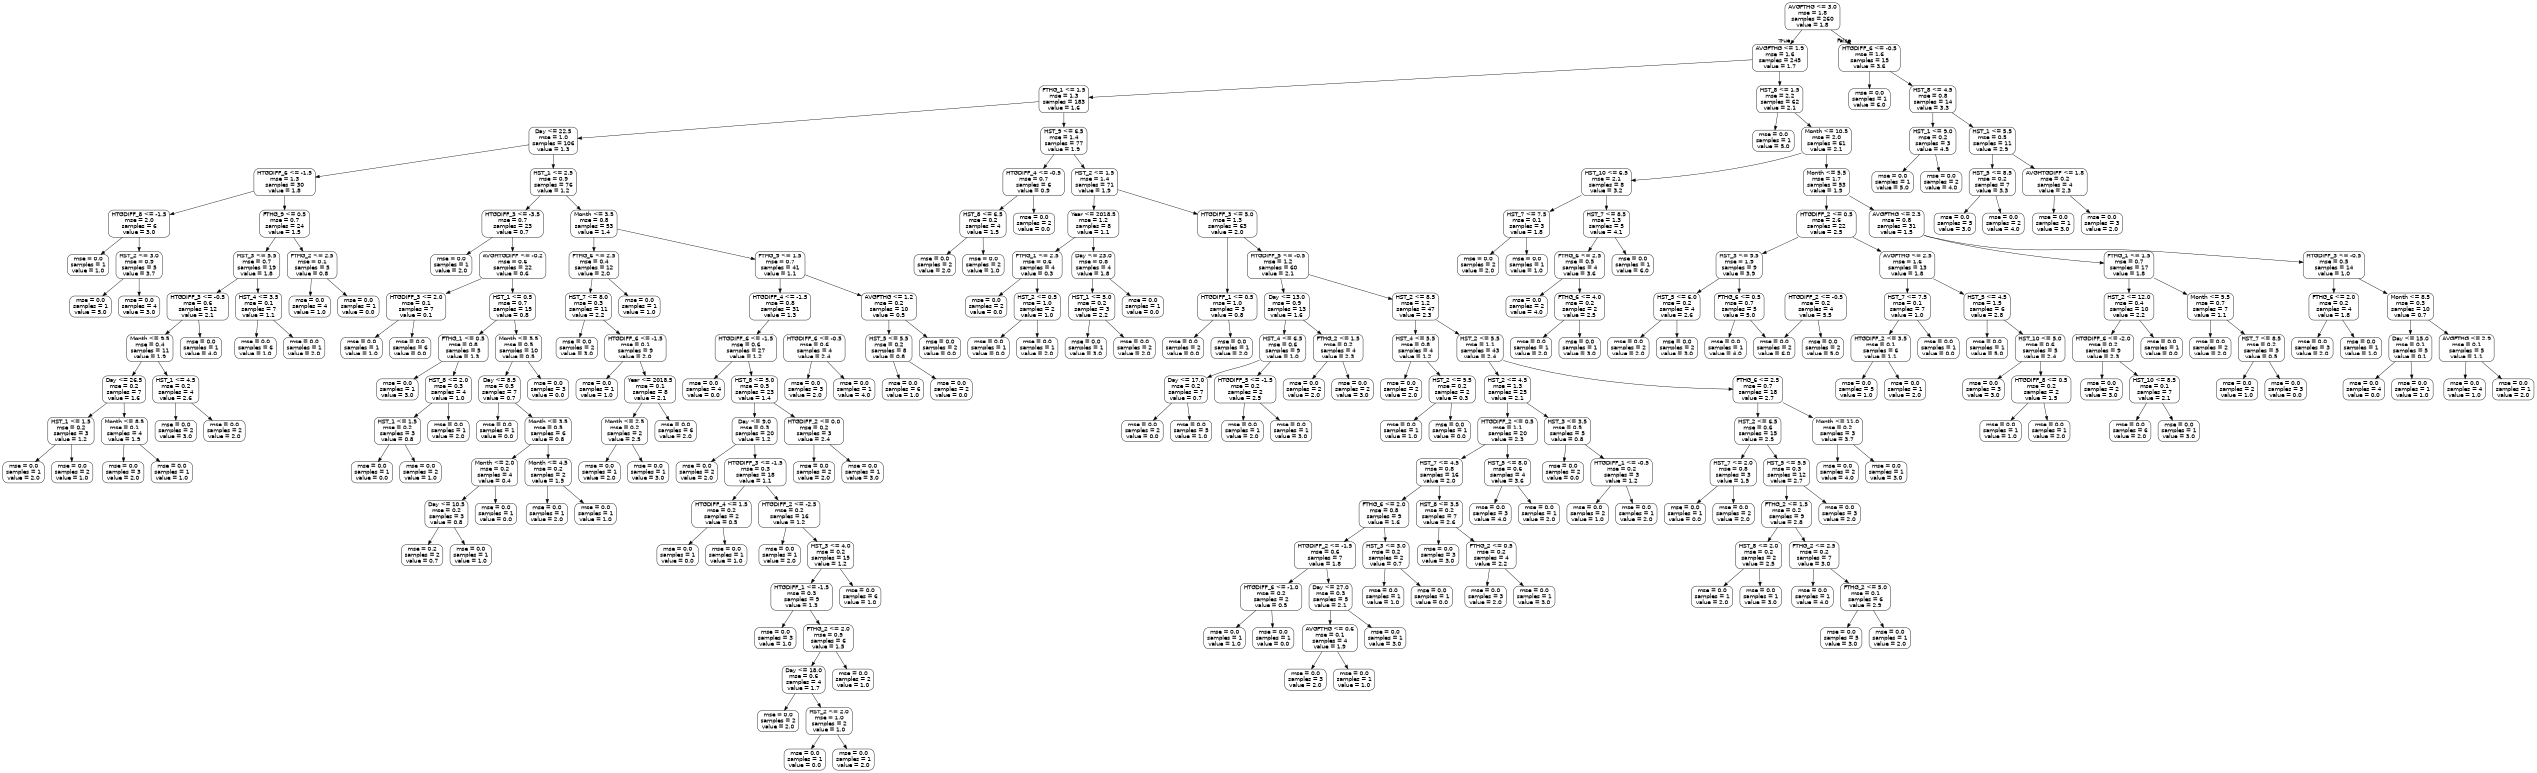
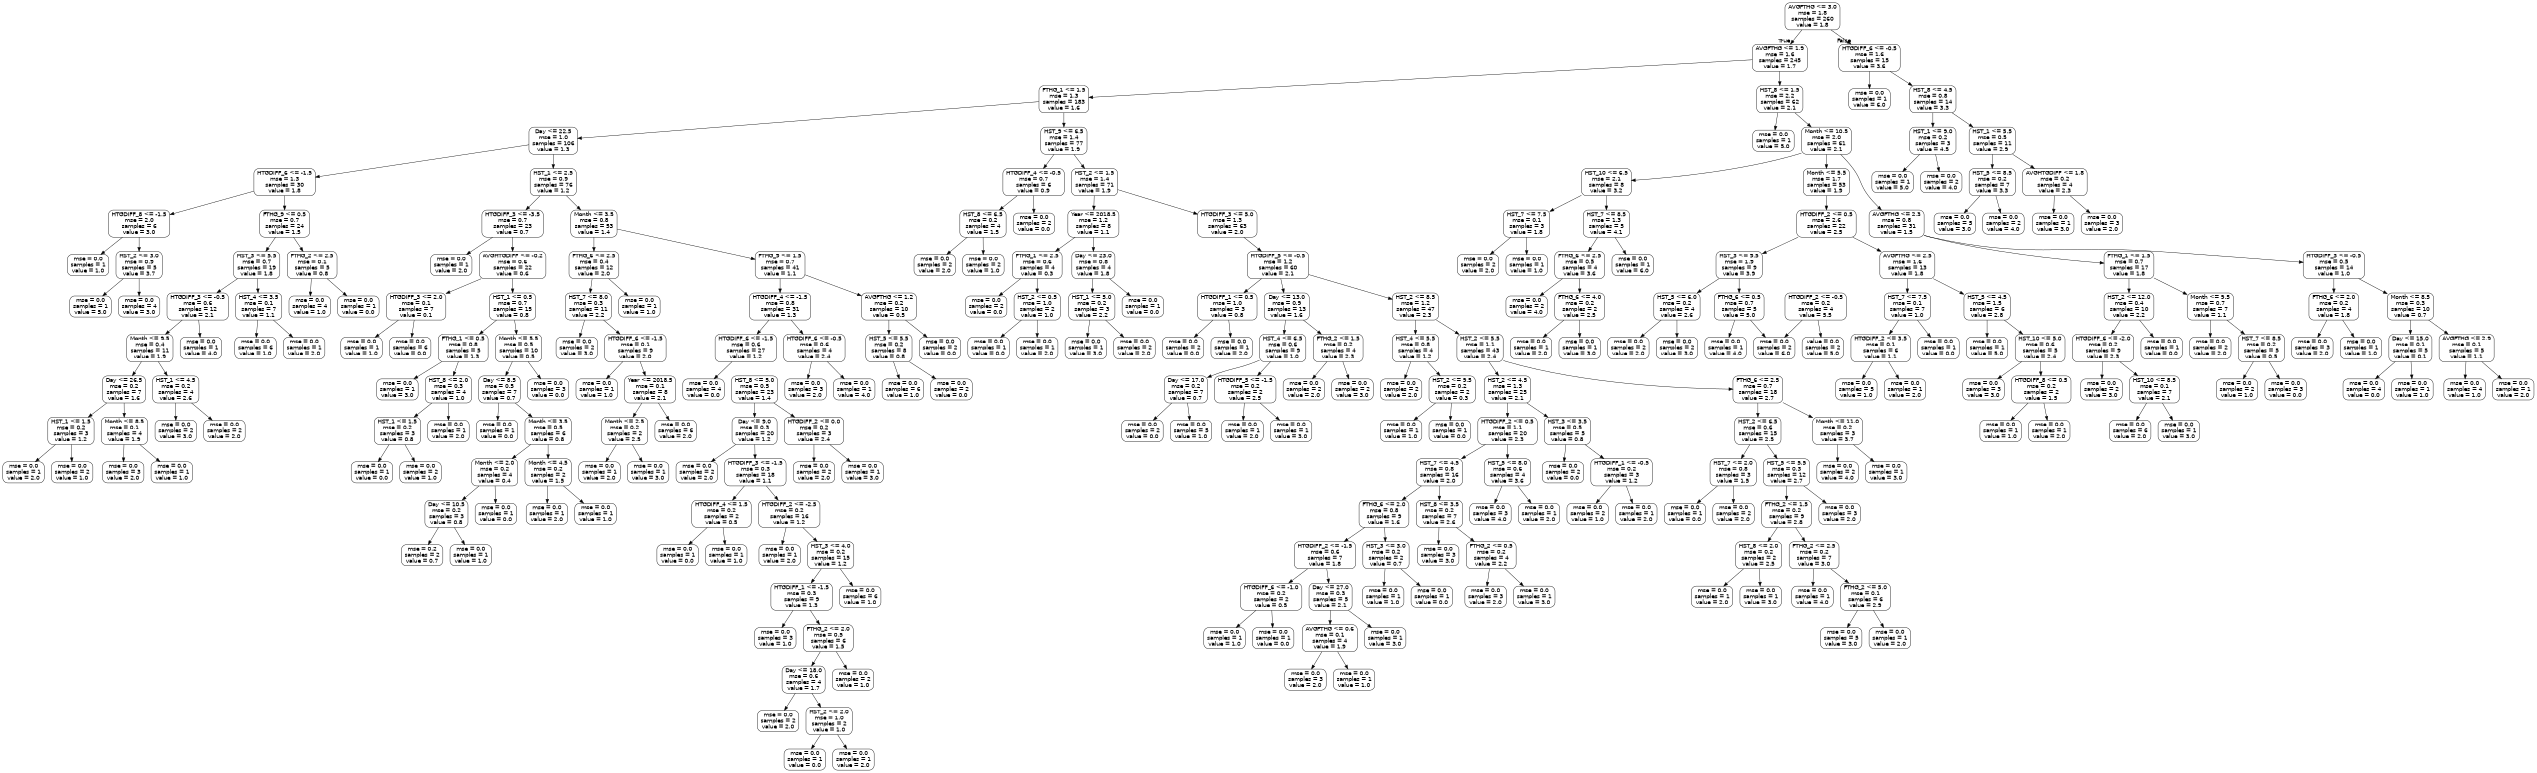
(1860, 202) -> (1860, 181)
(1227, 263) -> (1254, 285)
none -> (796, 326)
(1823, 348) -> (1823, 348)
(750, 367) -> none
